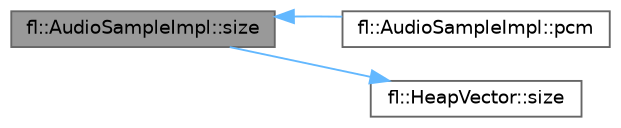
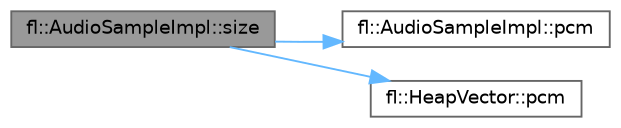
(318, 16) -> (299, 42)
(476, 99) -> (476, 99)
